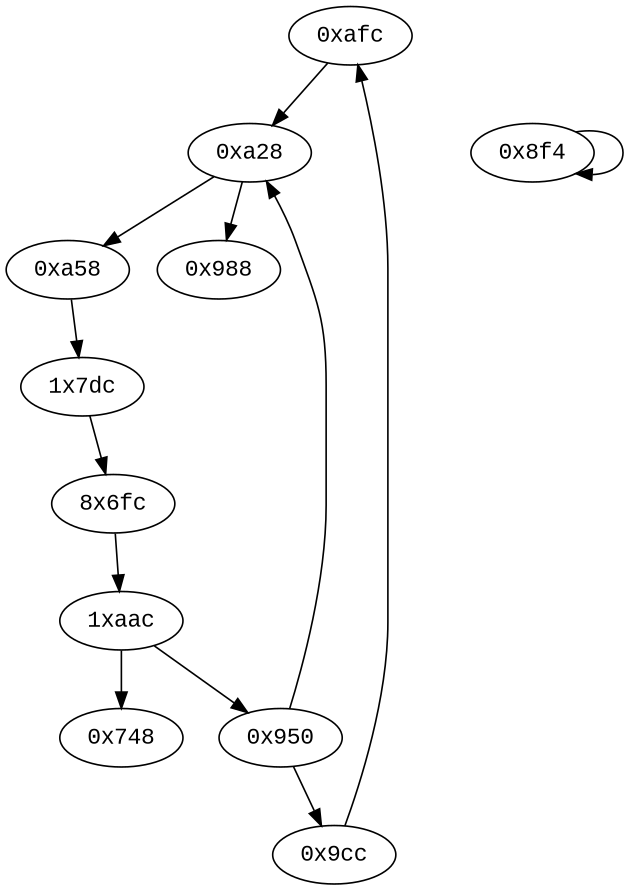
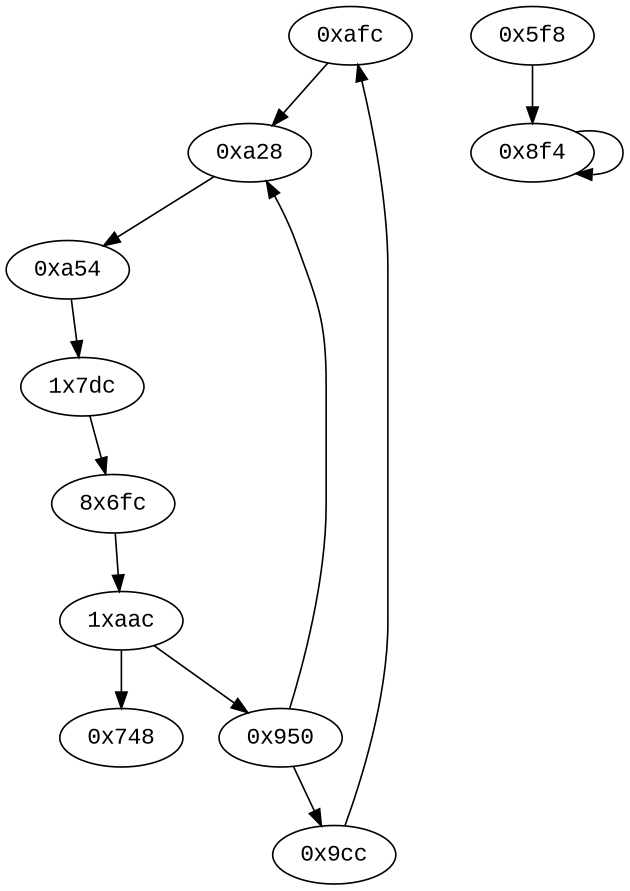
none -> (533, 36)
(68, 270) -> (68, 270)
(219, 270) -> none
